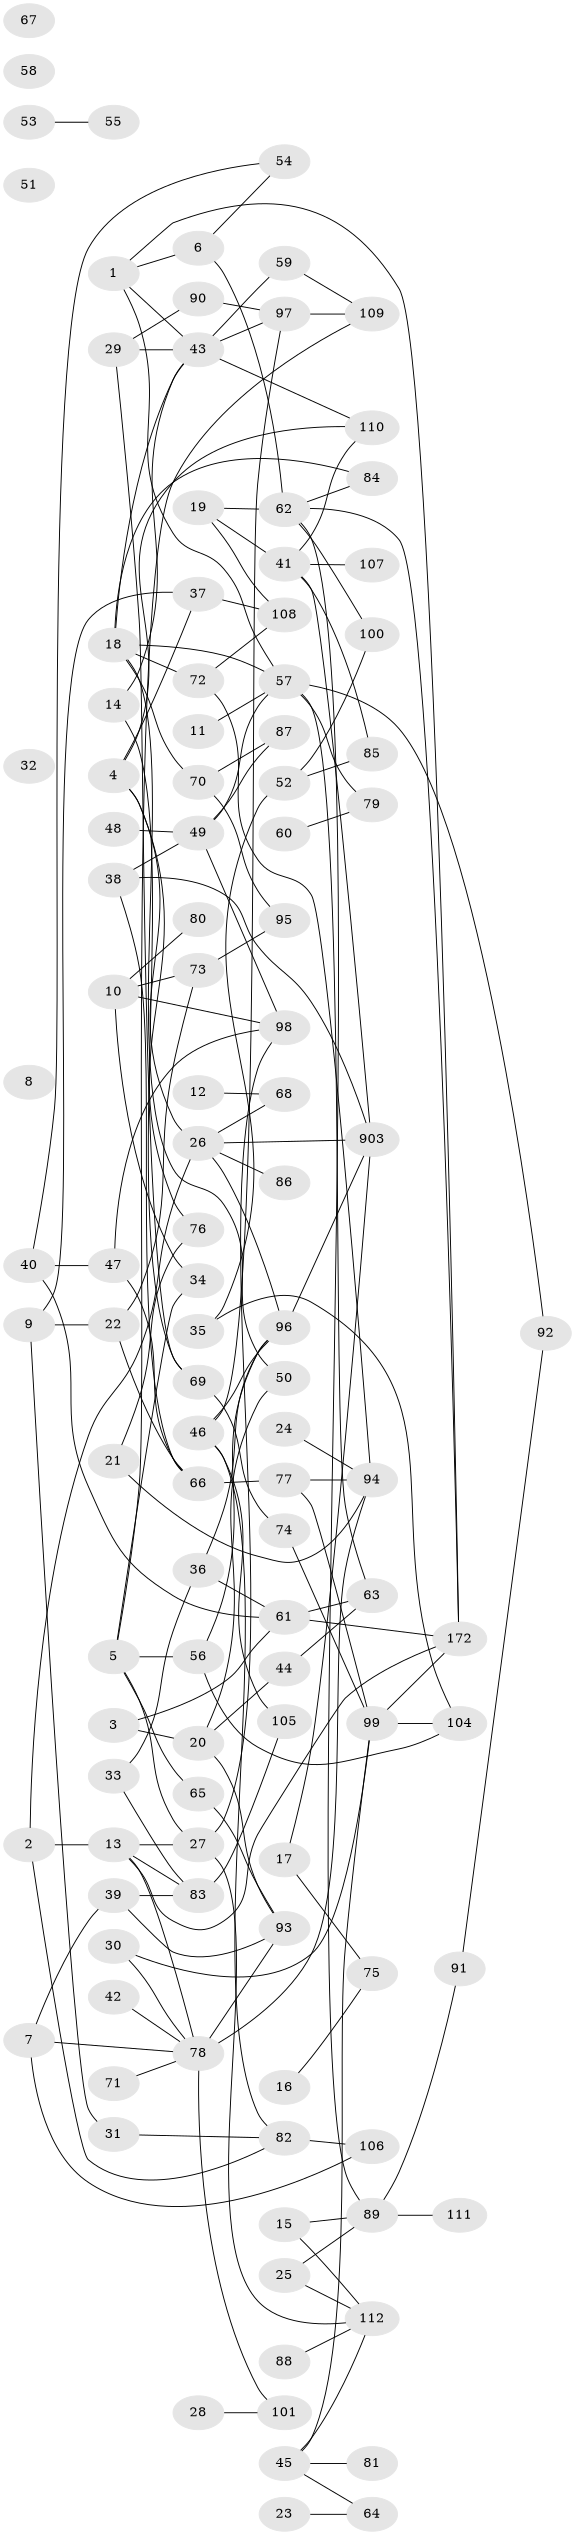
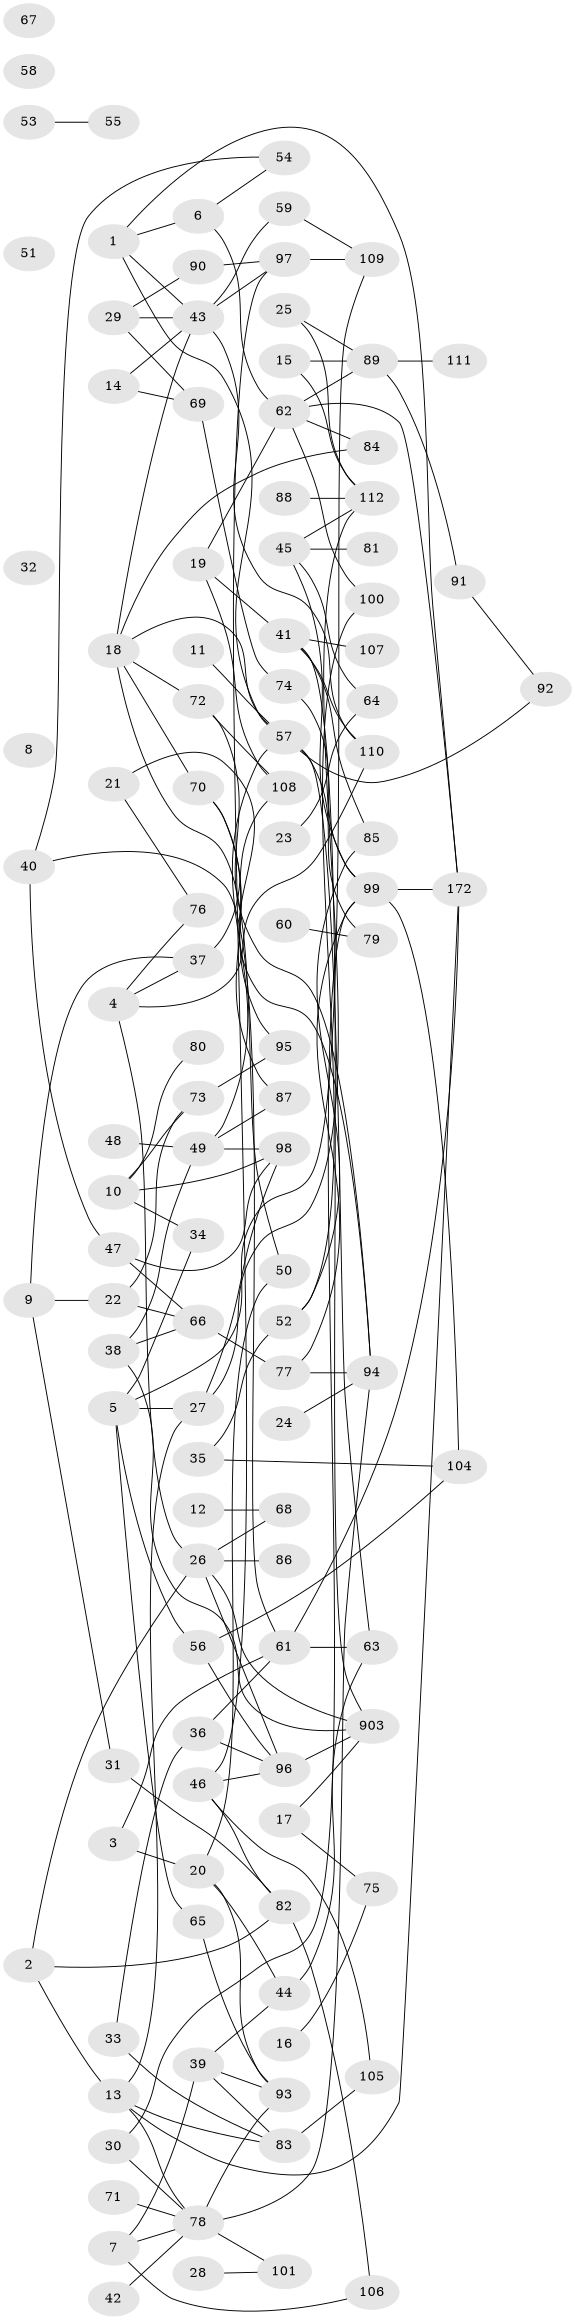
none -> (248, 2023)
